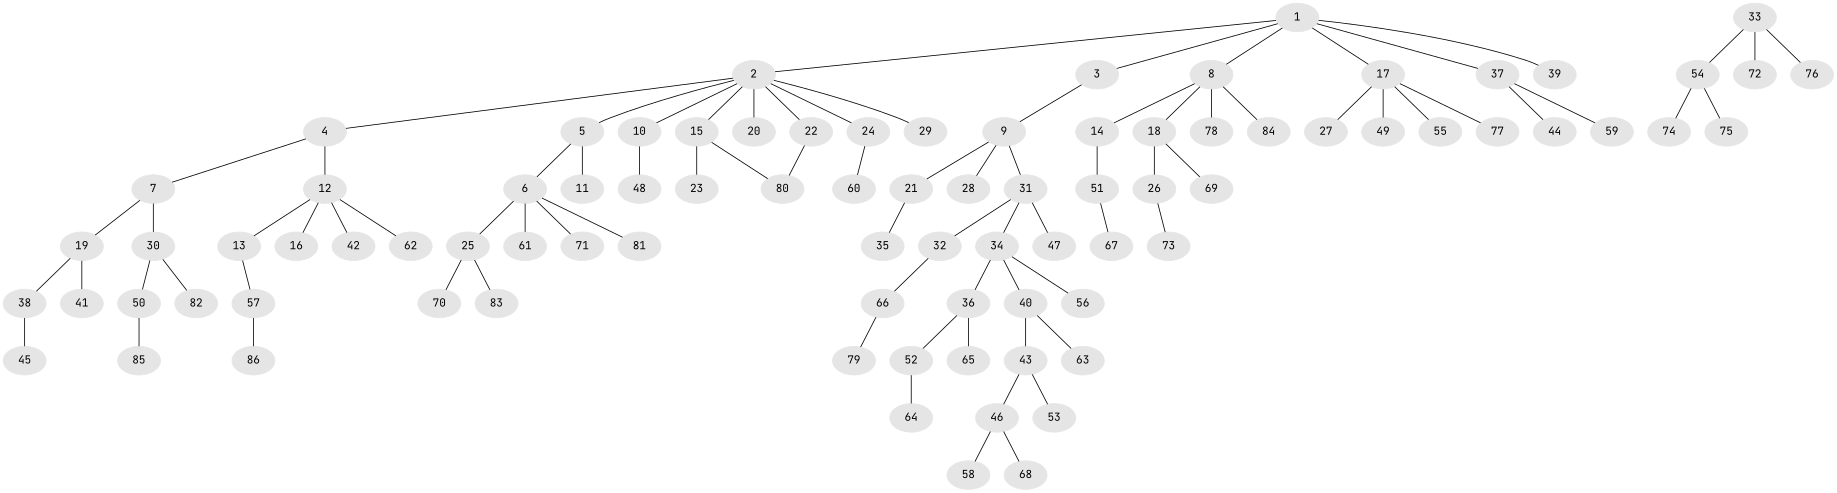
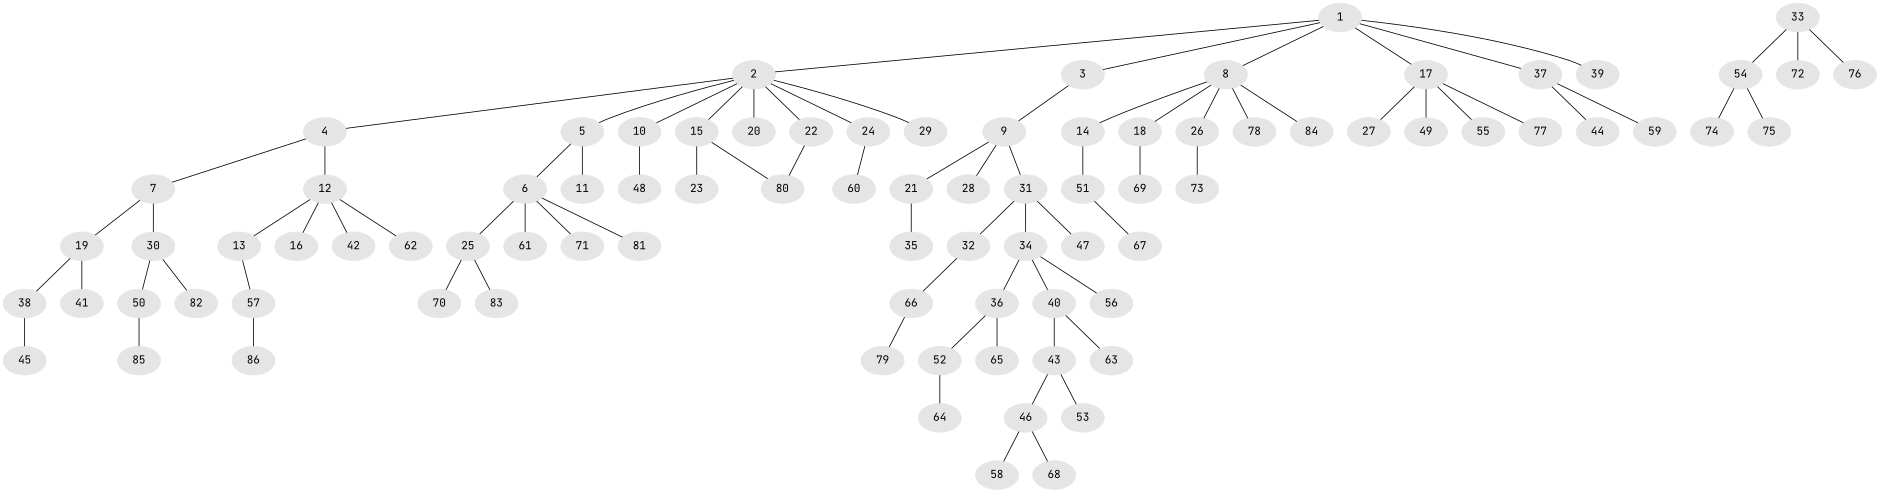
(1154, 161) -> (1212, 103)
